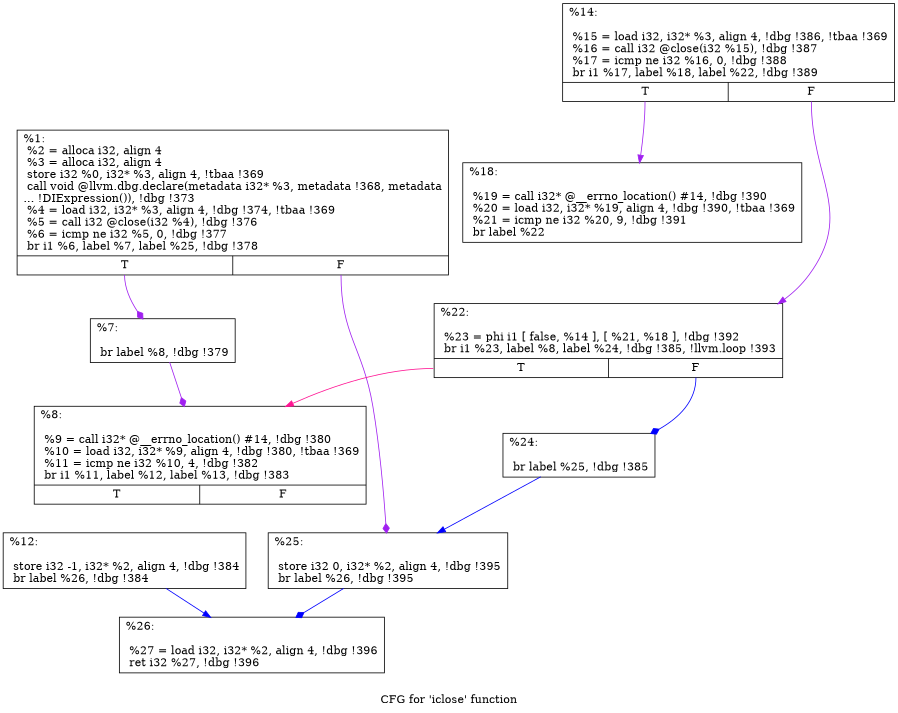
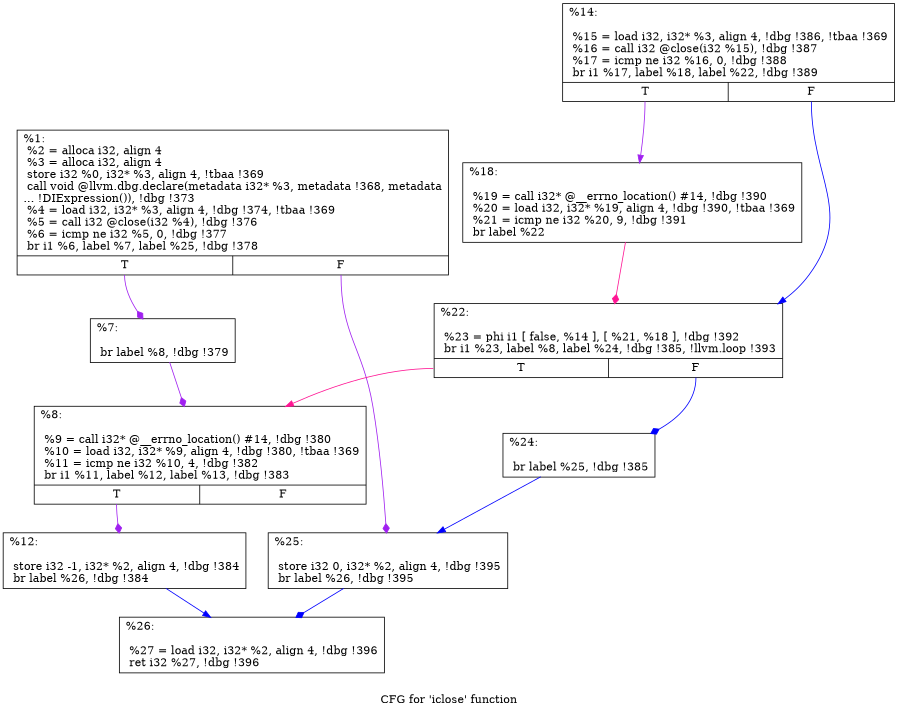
(829, 207) -> (829, 207)
none -> (621, 268)
none -> (117, 514)
